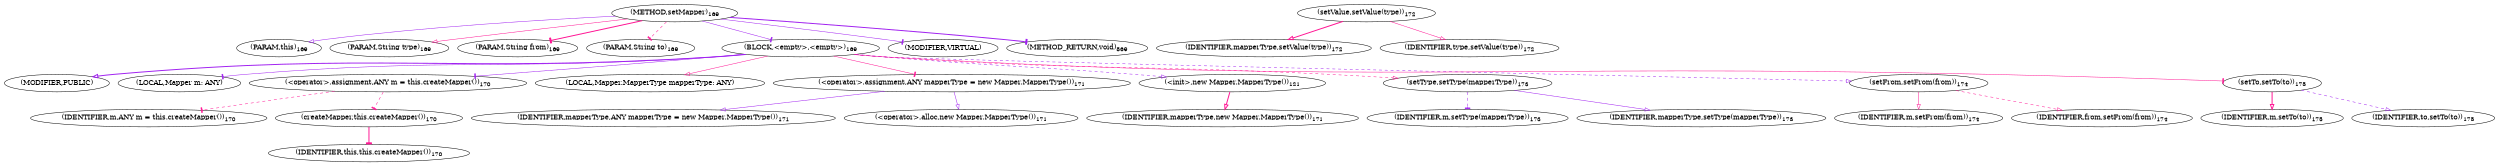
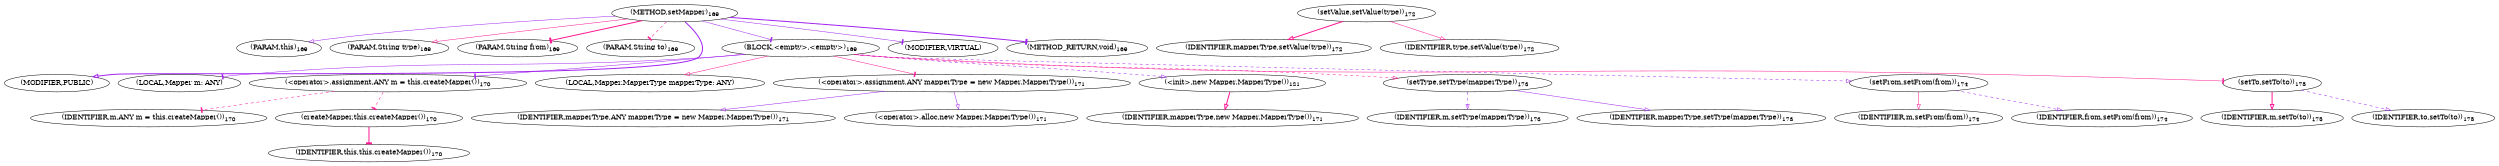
(1122, 47) -> (1122, 47)
(389, 63) -> (420, 73)
(1468, 99) -> (1468, 99)
(2007, 100) -> (2007, 100)
